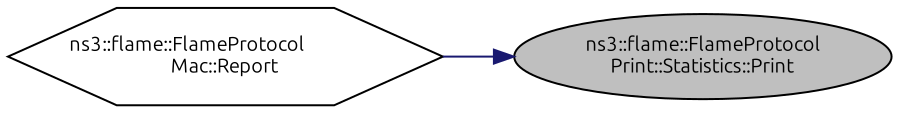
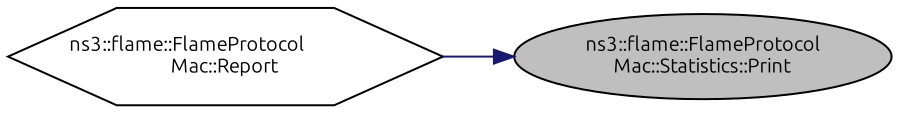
(703, 57) -> (703, 57)
